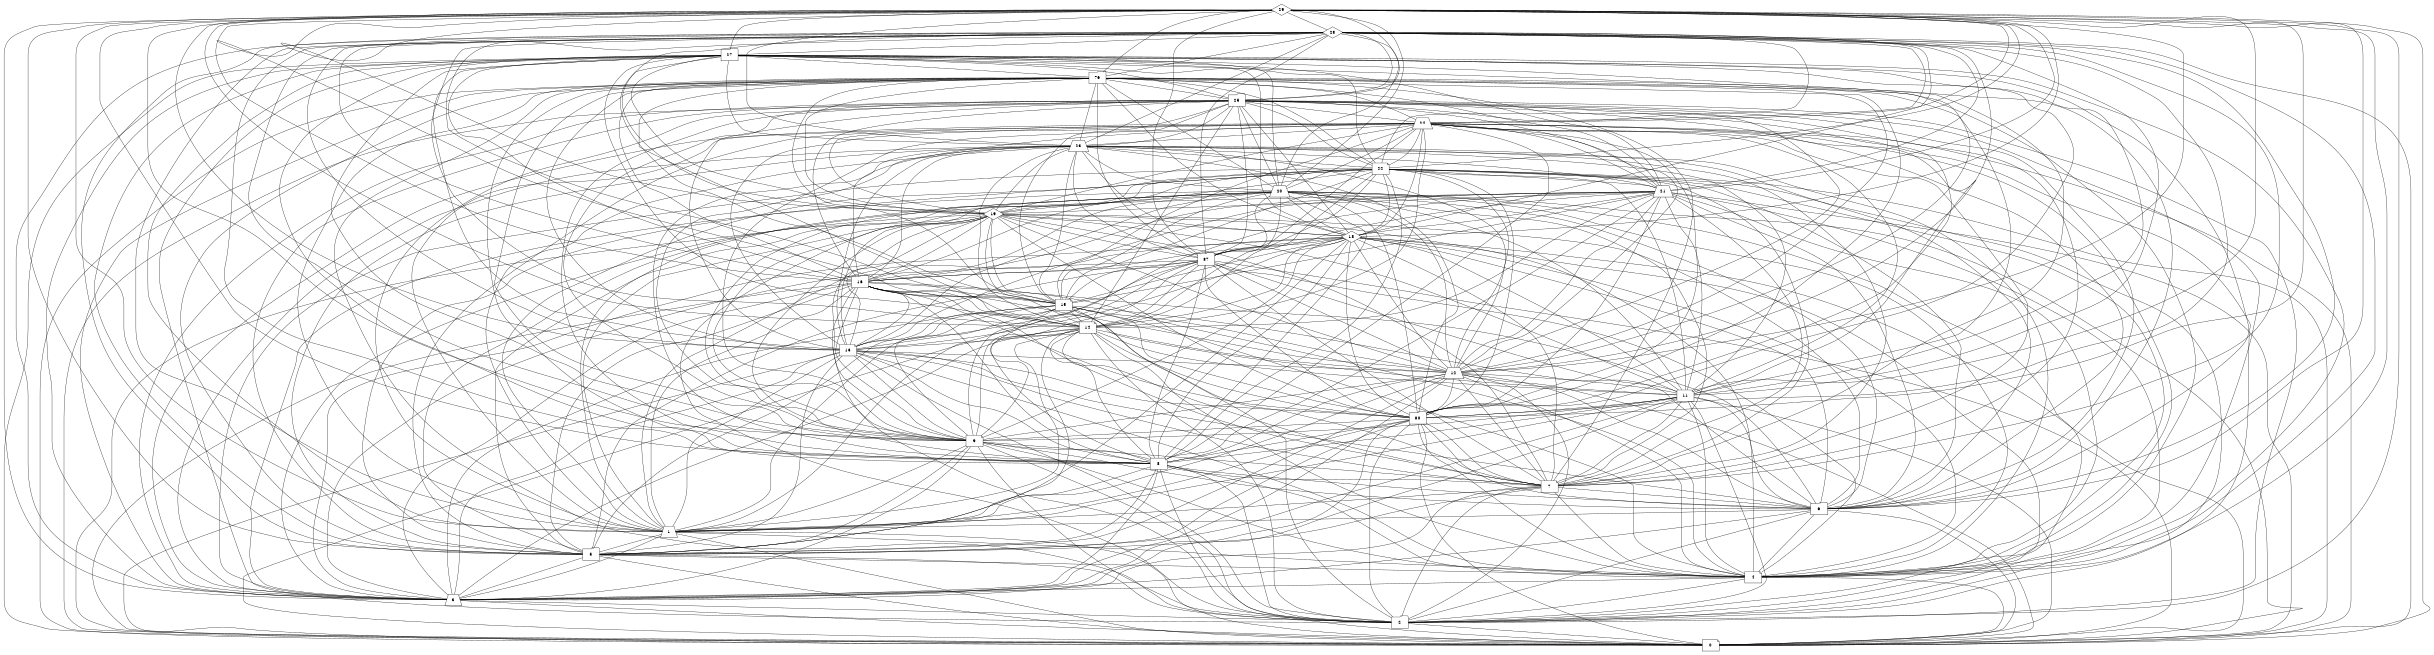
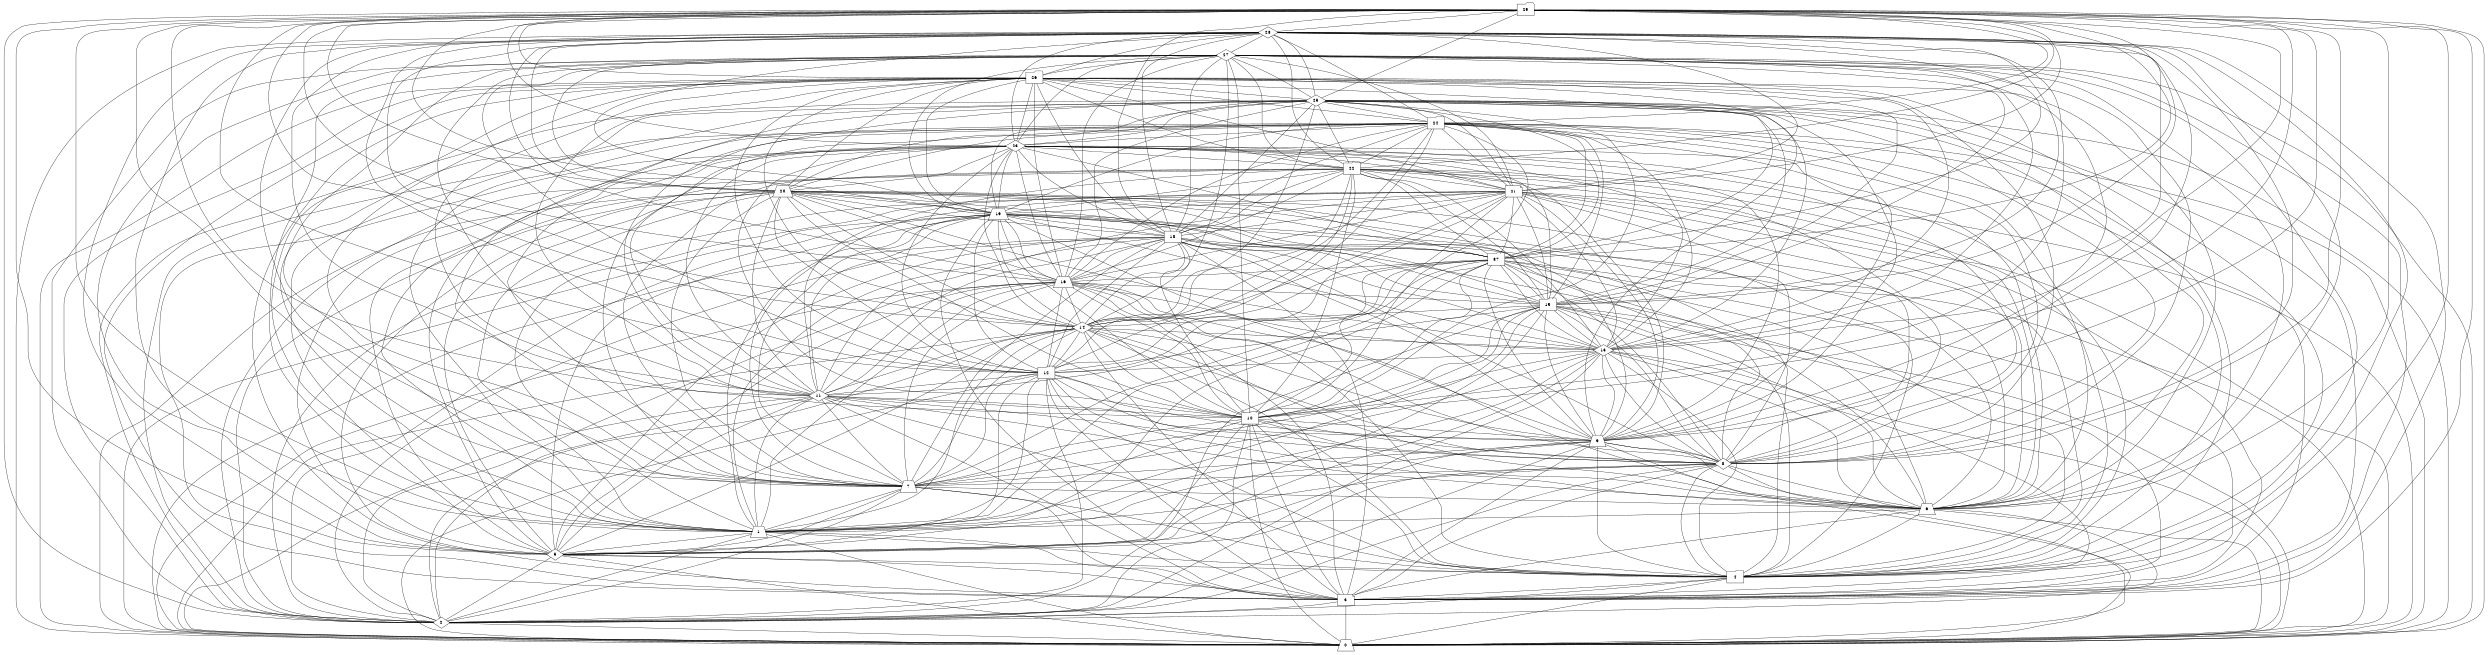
(1282, 10) -> (1526, 10)
(994, 13) -> (151, 34)
(730, 55) -> (1226, 55)
(1097, 78) -> (1034, 78)
(1237, 101) -> (1316, 101)
(1423, 123) -> (1436, 123)
(1765, 128) -> none
(1079, 146) -> (1016, 146)
(1381, 169) -> (1352, 169)
(1663, 191) -> (1514, 191)
(791, 208) -> (769, 235)
(993, 214) -> (998, 214)
(615, 220) -> (1056, 474)
(1352, 237) -> (1173, 237)
(860, 282) -> (1063, 282)
(1064, 305) -> (1548, 305)
(1088, 328) -> (1082, 328)
(1776, 341) -> none
(848, 350) -> (1604, 350)
none -> (1764, 353)
(1454, 373) -> (1046, 373)
(867, 385) -> none
(1685, 396) -> (819, 396)
(1418, 418) -> (1250, 418)
(975, 441) -> (1598, 441)
none -> (1495, 461)
(1159, 464) -> (1723, 464)
(1550, 486) -> (909, 486)
(1819, 509) -> (1927, 509)
(591, 555) -> (555, 555)
(1753, 577) -> (1735, 577)
(453, 600) -> (1346, 600)
none -> (2283, 615)
(1400, 623) -> (441, 623)
(1711, 645) -> (1346, 645)
